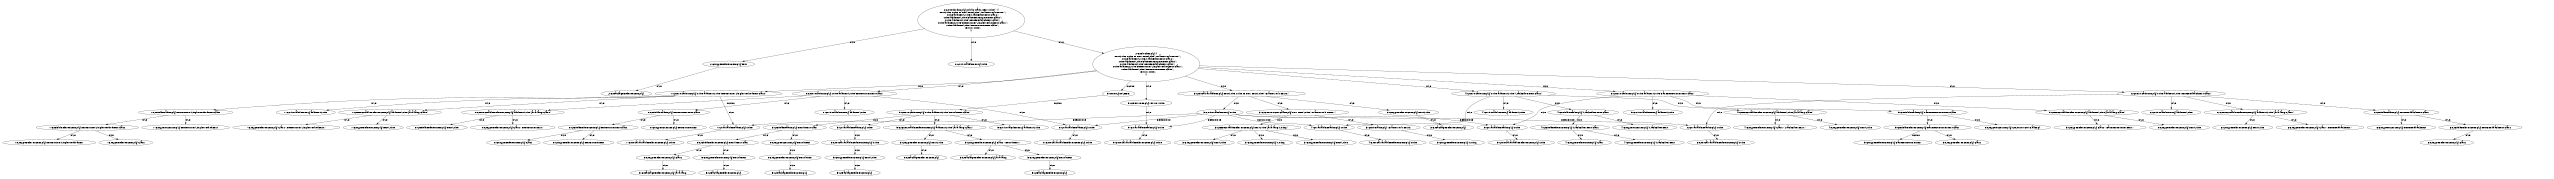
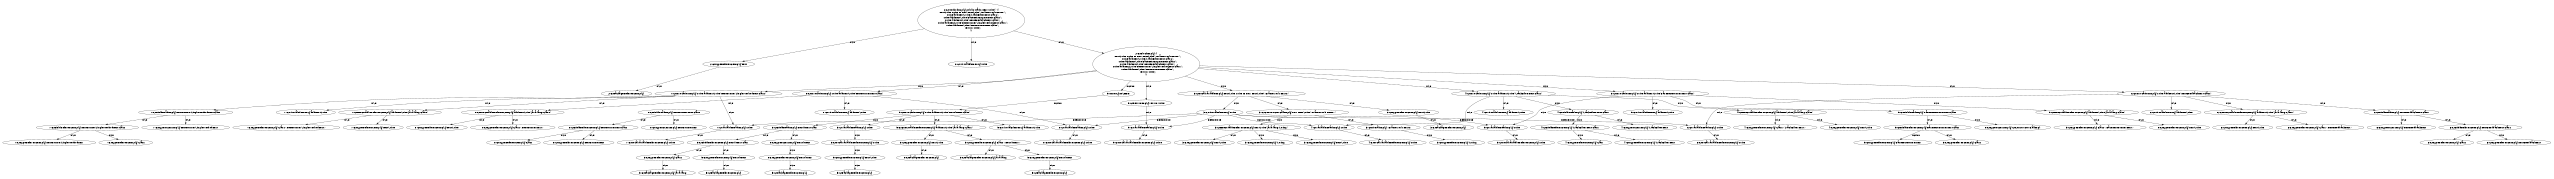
(731, 103) -> (731, 103)
(759, 103) -> none
(437, 128) -> (437, 128)
none -> (2514, 143)
